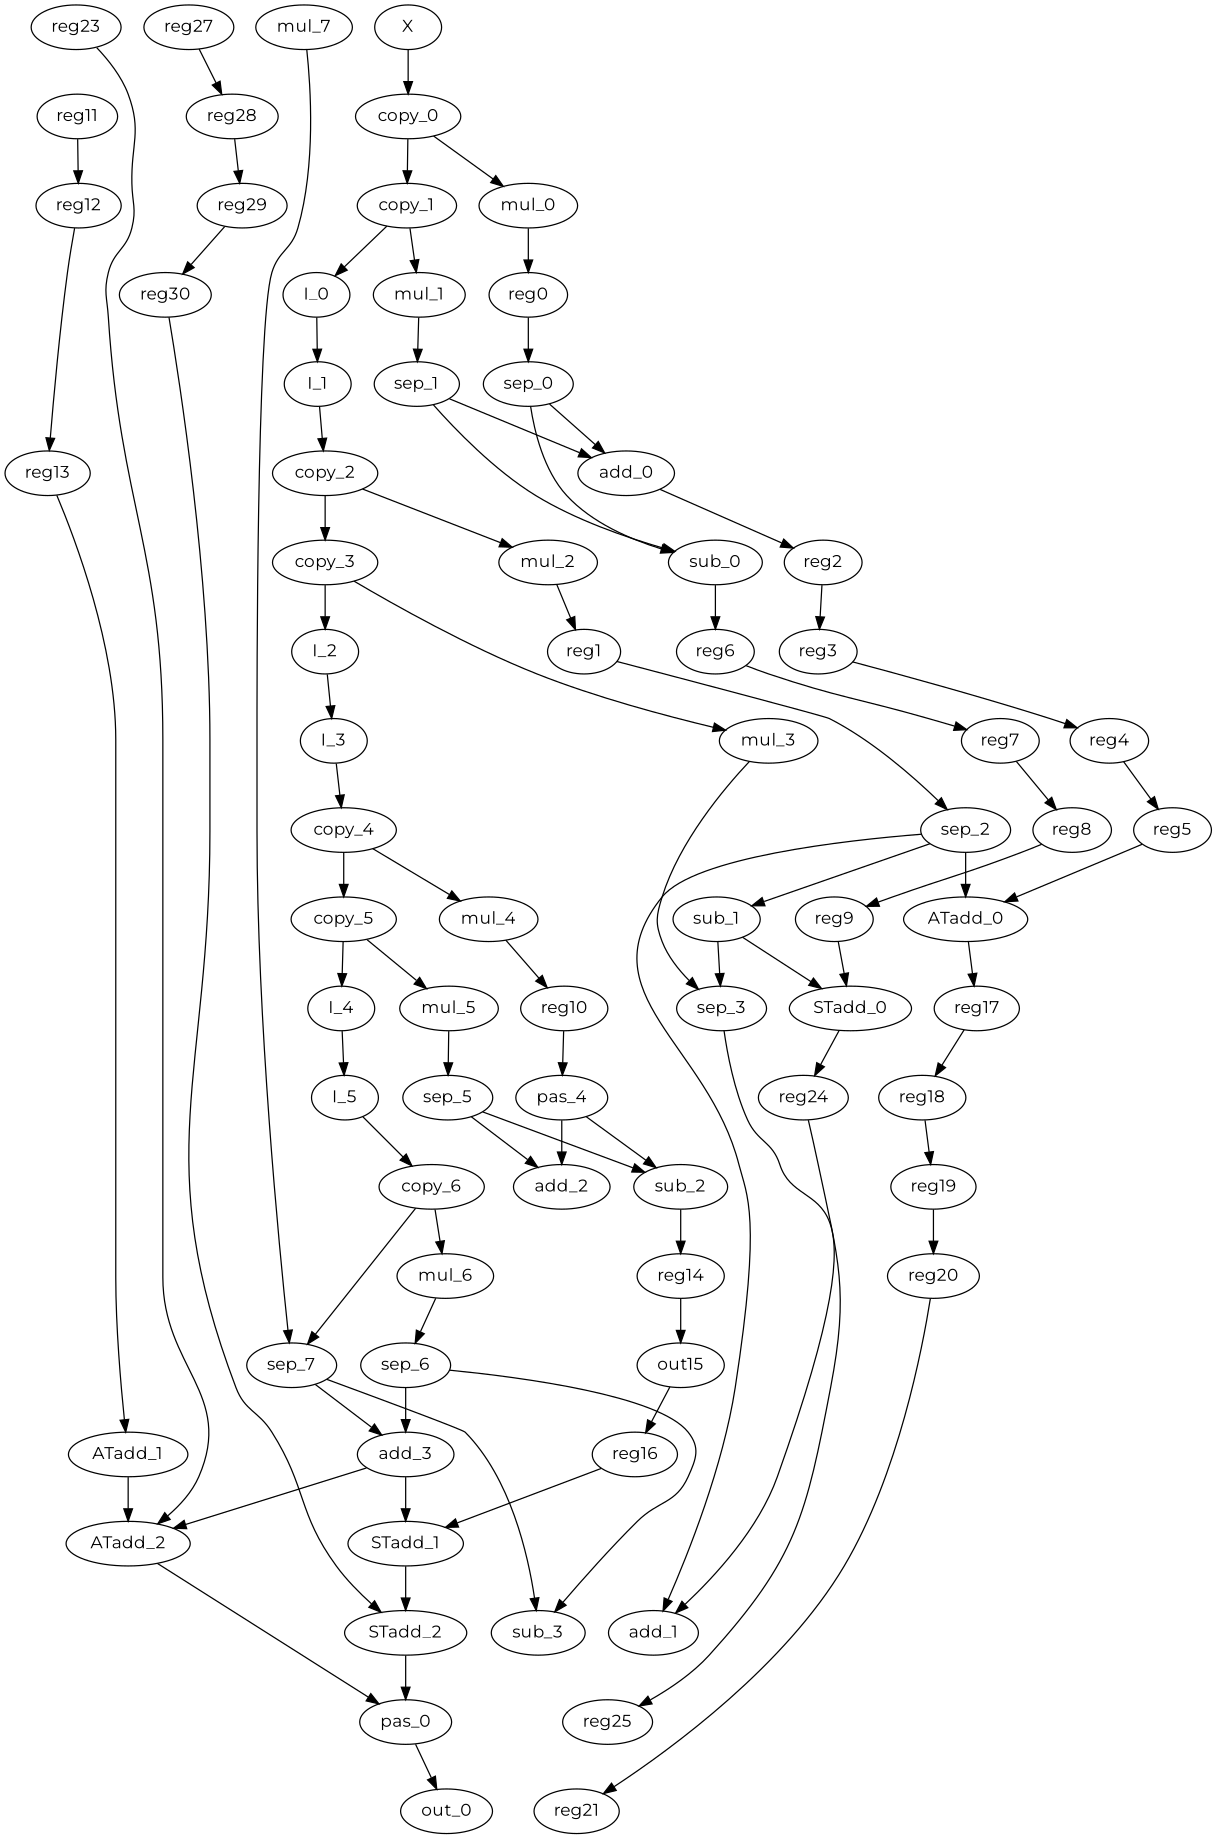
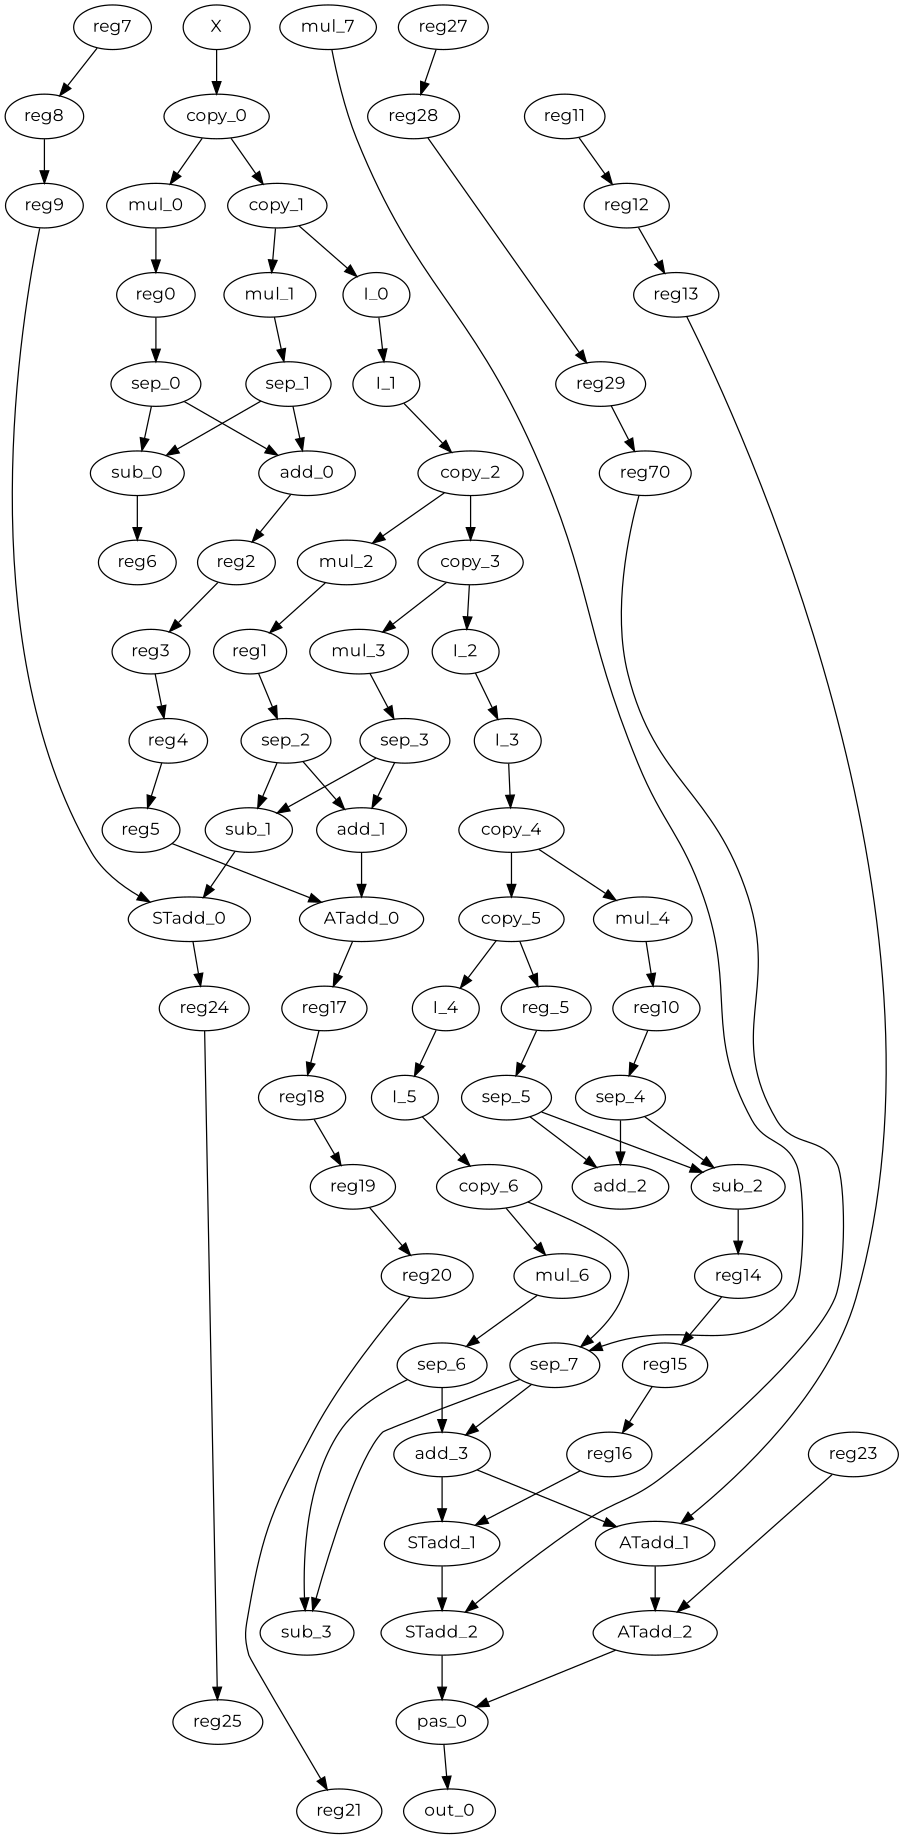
(165, 295) -> (645, 473)
(850, 698) -> none
(966, 864) -> (362, 869)
(719, 958) -> (332, 783)
(449, 1008) -> (546, 1008)
(562, 1098) -> (620, 1098)
(681, 1365) -> (665, 1365)
(276, 1496) -> (547, 1499)
